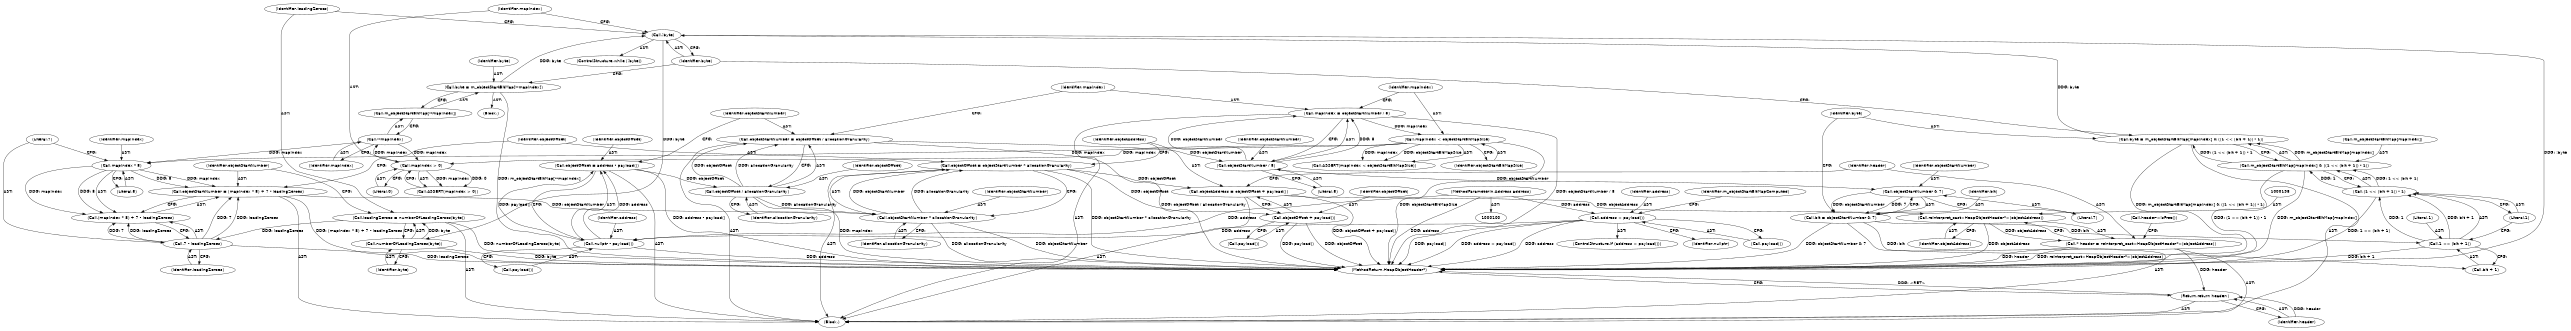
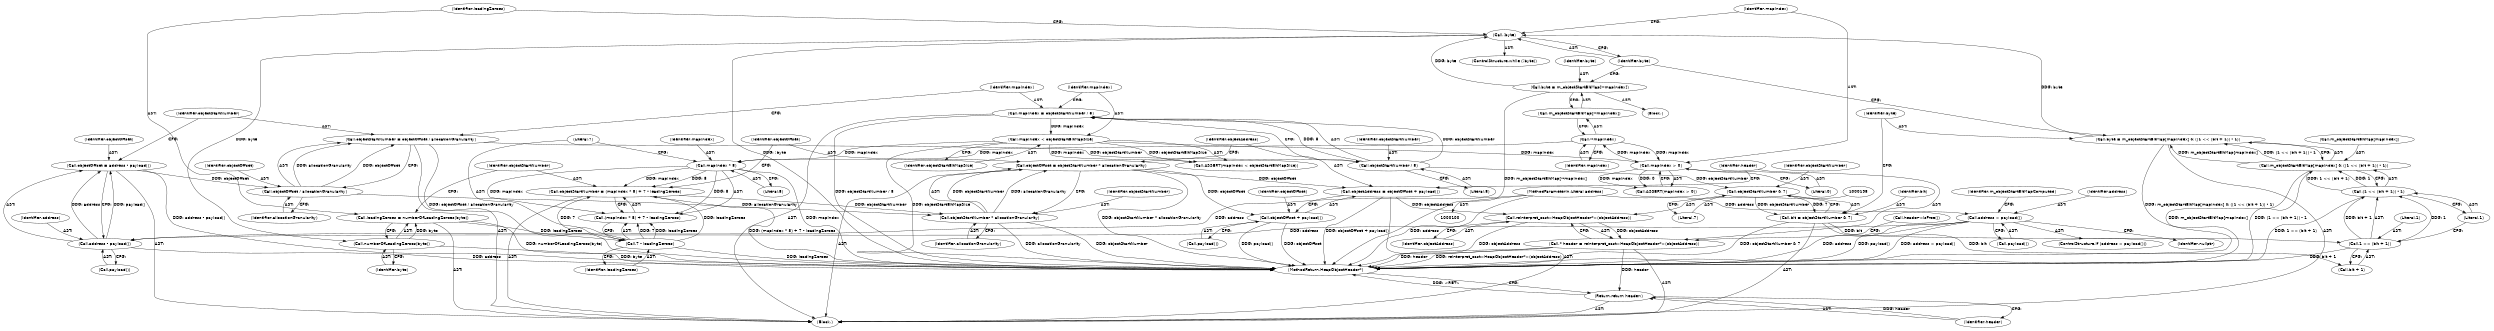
(1491, 192) -> (1565, 192)
(609, 244) -> (105, 244)
(981, 262) -> (864, 258)
